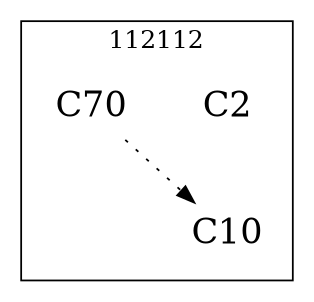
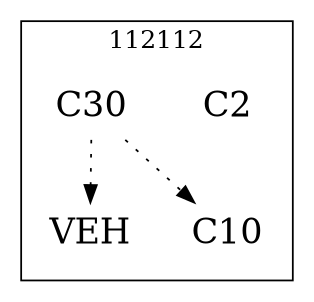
(92, 108) -> (92, 108)
none -> (90, 235)
